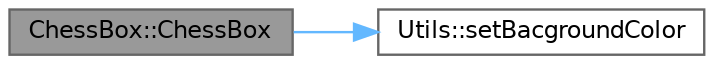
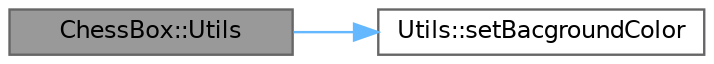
(151, 32) -> (151, 32)
